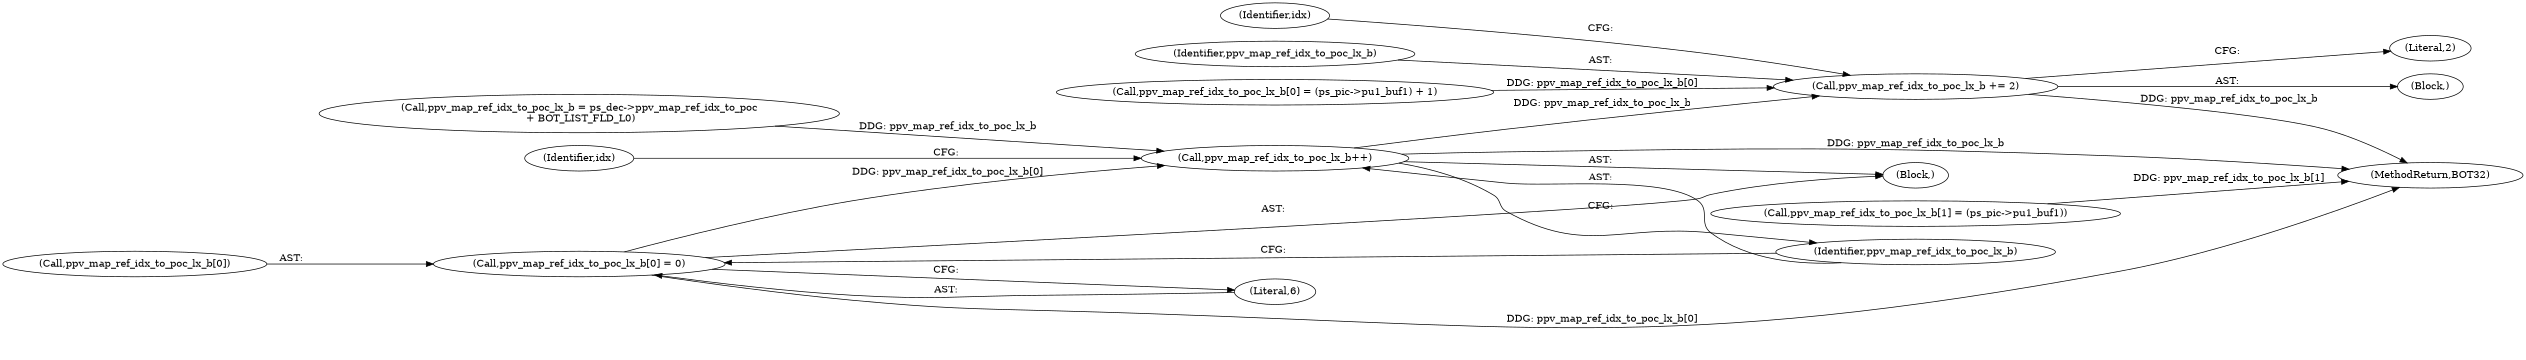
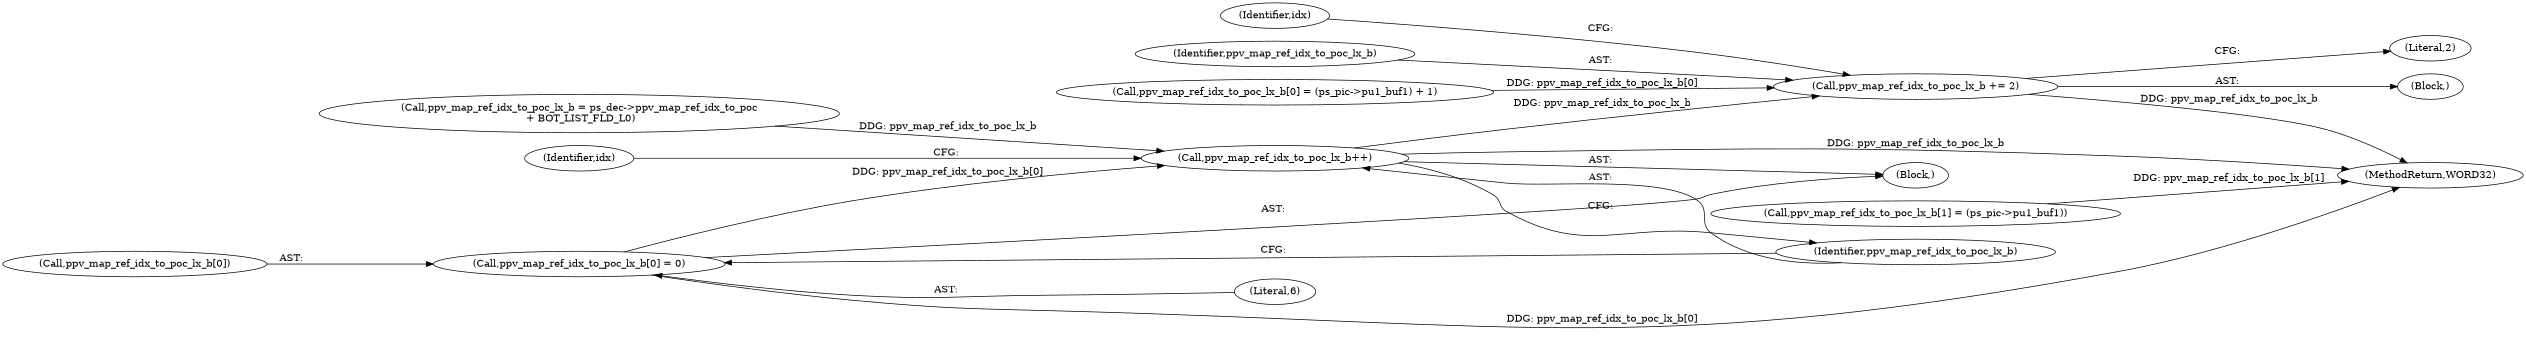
(2430, 175) -> (2430, 175)
(970, 280) -> none
